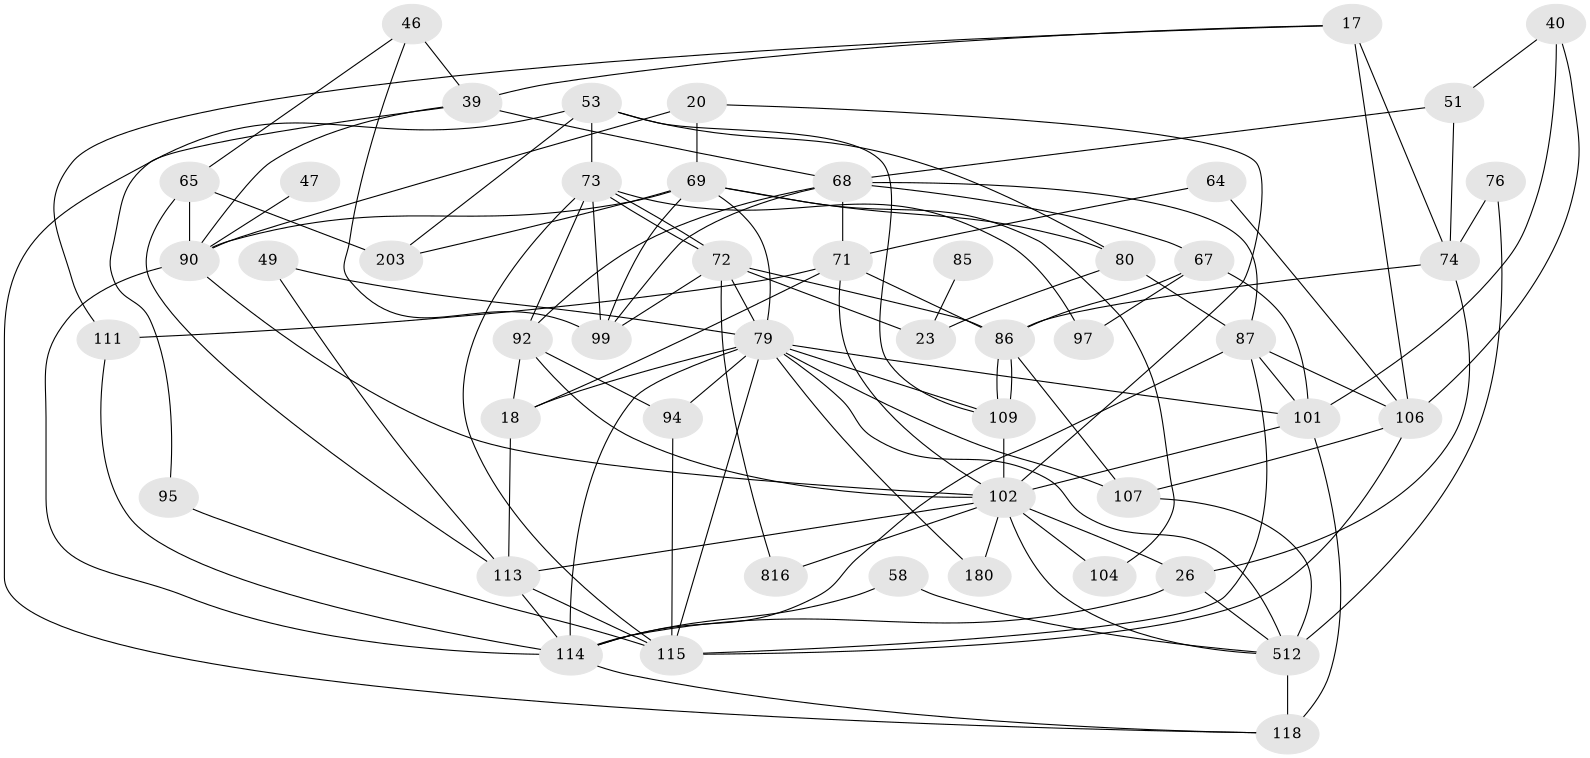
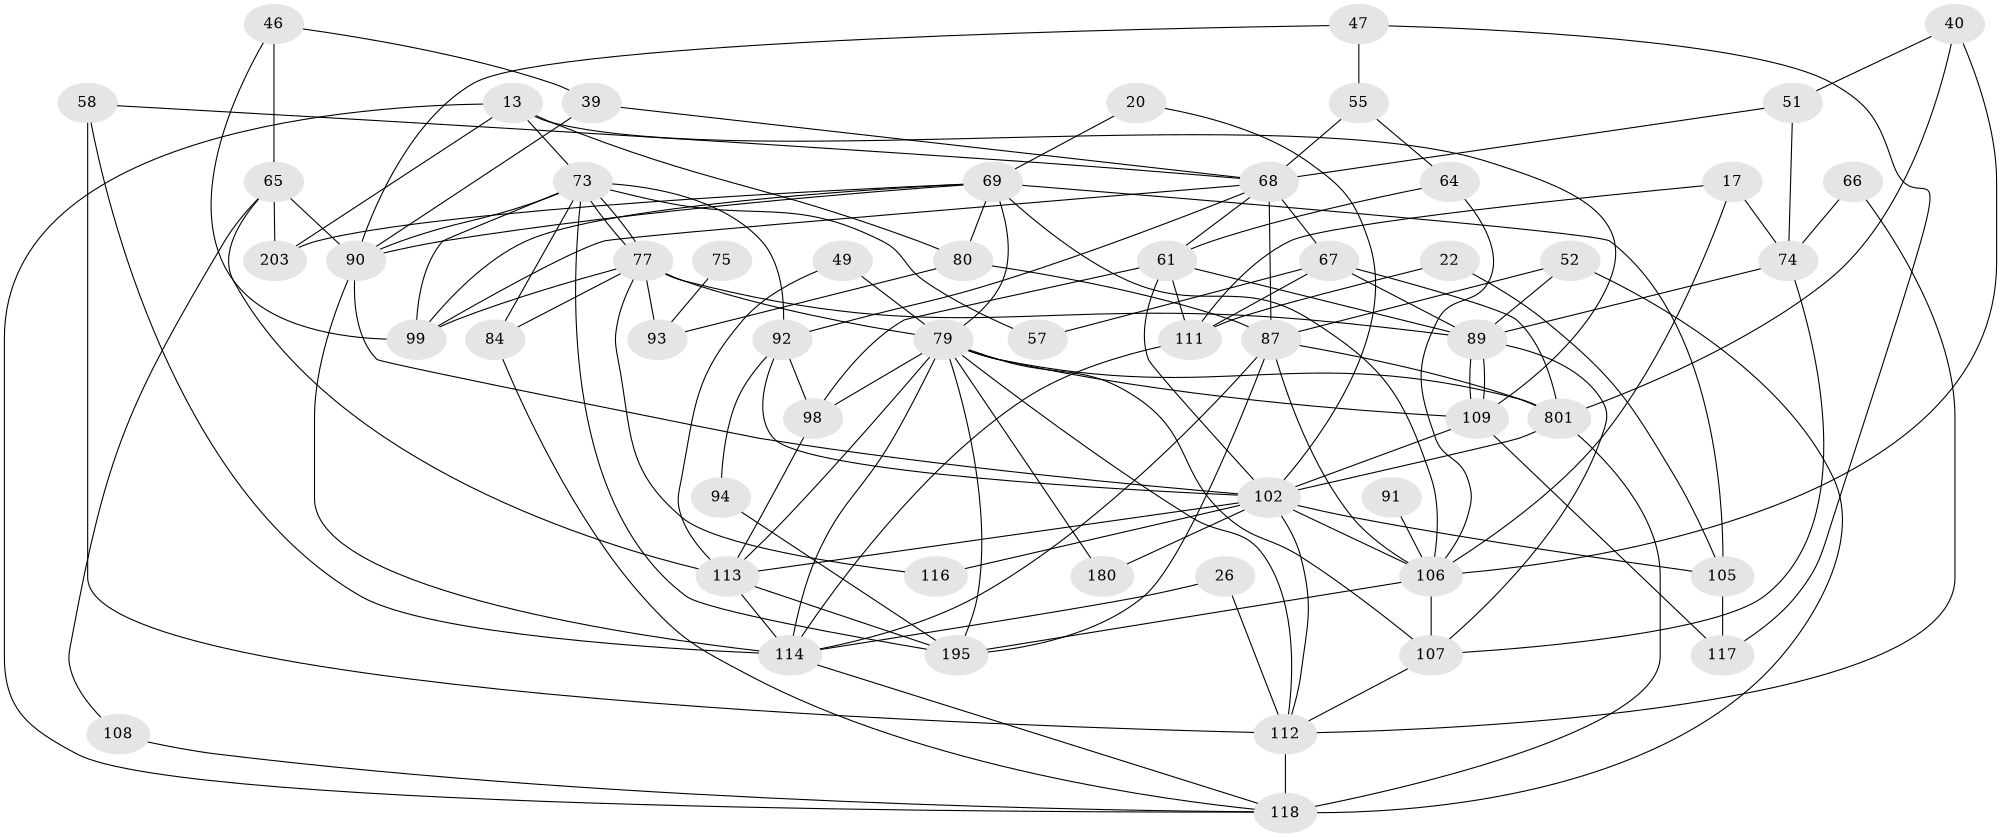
(745, 60) -> none
(592, 103) -> (513, 103)
none -> (1359, 103)
none -> (819, 148)
(441, 177) -> (447, 227)
(1496, 182) -> (1853, 182)
(722, 261) -> (643, 261)
(843, 261) -> (1167, 261)
(963, 261) -> (722, 261)
none -> (1450, 261)
none -> (1570, 261)
none -> (1244, 297)
none -> (1251, 305)
none -> (495, 340)
(926, 340) -> (658, 340)
(1005, 340) -> (1477, 340)
(1084, 340) -> (1038, 340)
(718, 379) -> (830, 471)
(511, 419) -> (813, 419)
(1308, 419) -> (1559, 419)
(1414, 482) -> (1773, 586)
(169, 498) -> none
none -> (1392, 498)
(1096, 536) -> (1350, 537)
(776, 576) -> (936, 576)
(1105, 576) -> (1723, 576)
(672, 655) -> (957, 655)
(1288, 655) -> (1285, 734)
none -> (1723, 655)
none -> (118, 734)
